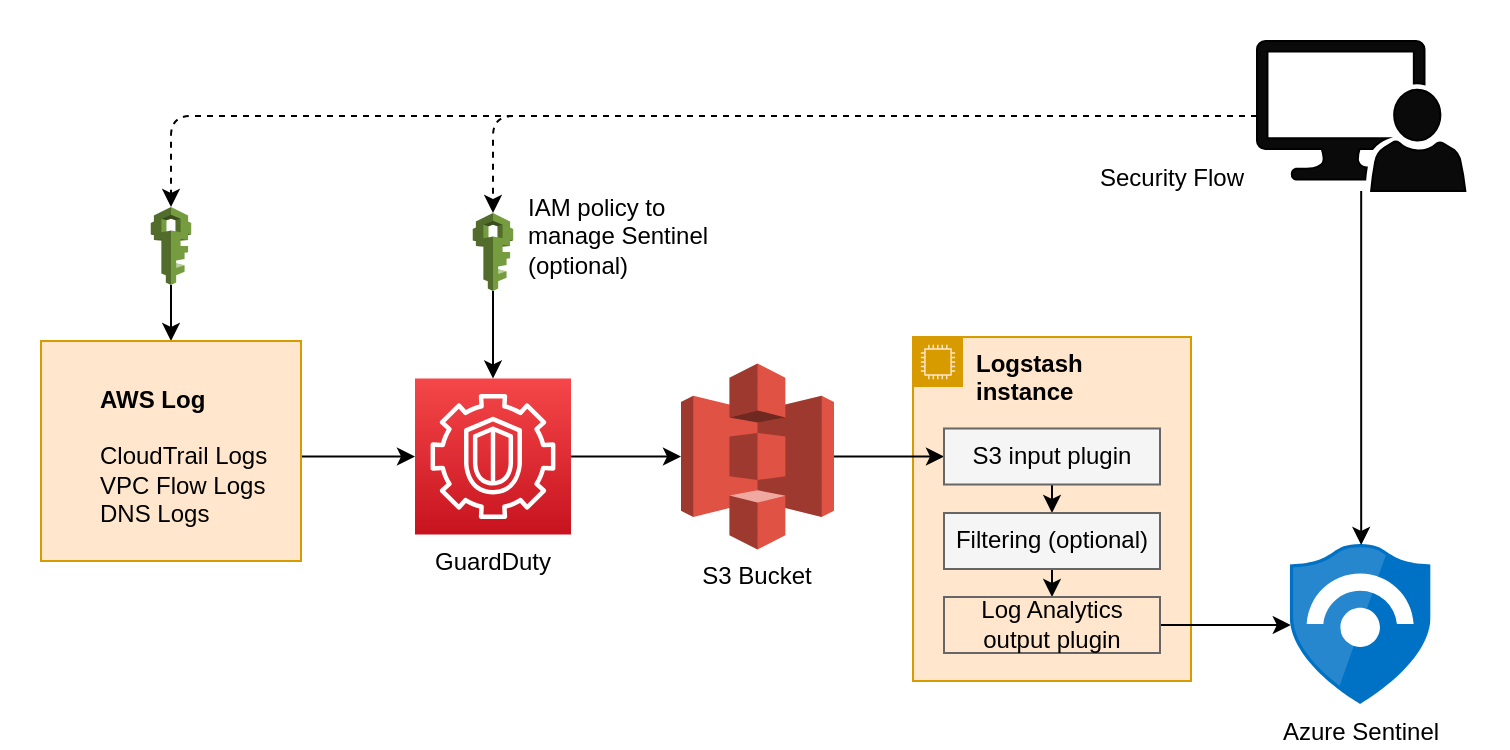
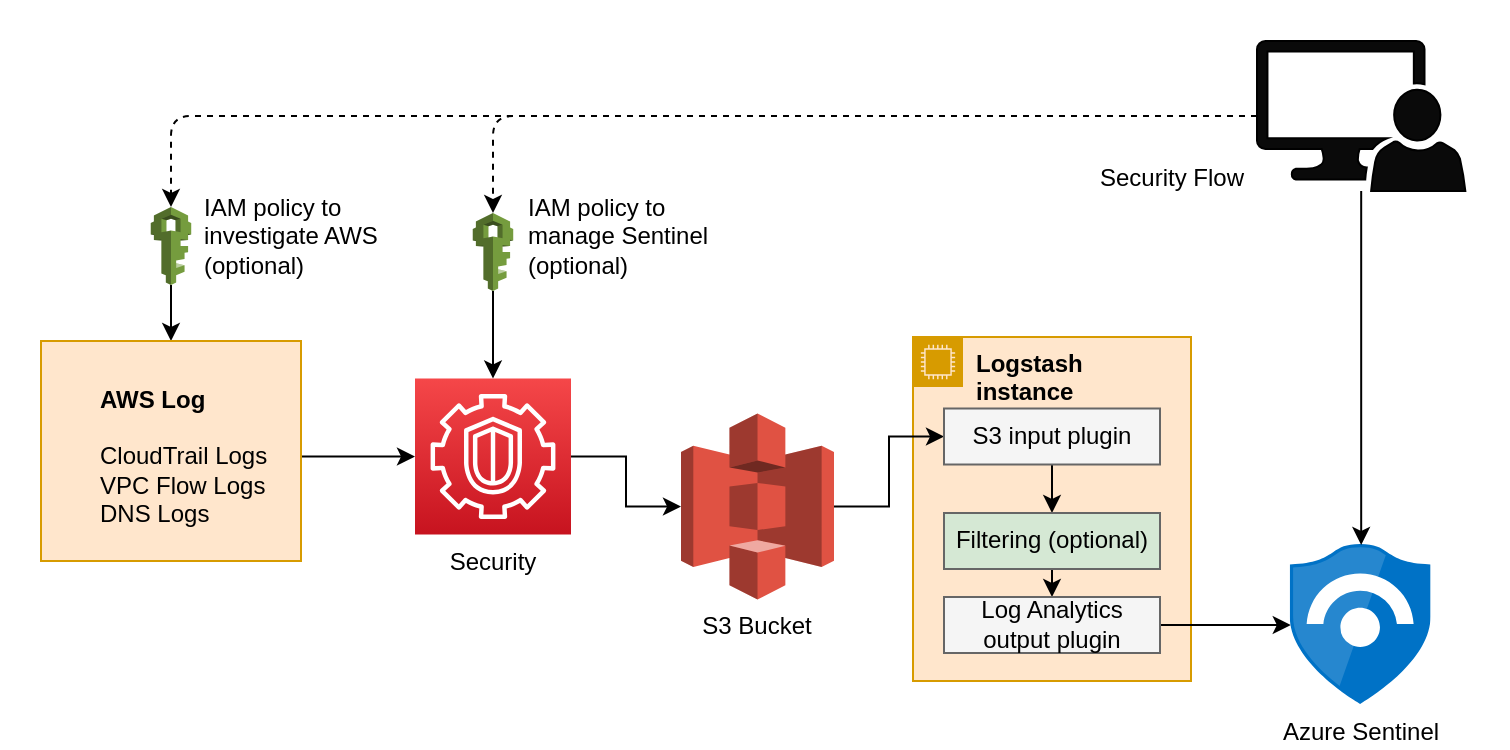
none -> (308, 223)
(758, 457) -> (758, 507)
(1052, 457) -> (1052, 437)
(1052, 541) -> (1052, 541)
(494, 563) -> (494, 563)
(1052, 625) -> (1052, 625)
